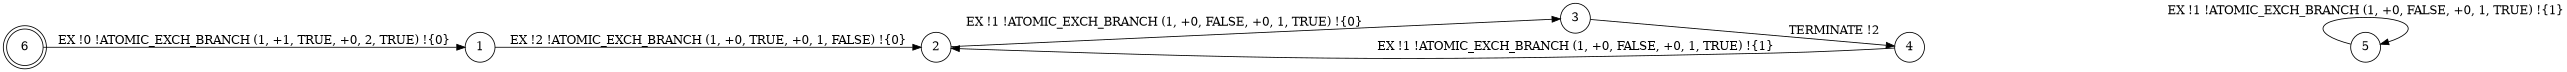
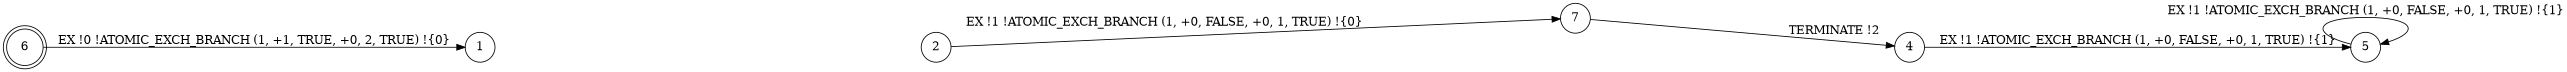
(1575, 18) -> (1575, 18)
(704, 47) -> none
(1427, 58) -> (2133, 47)
